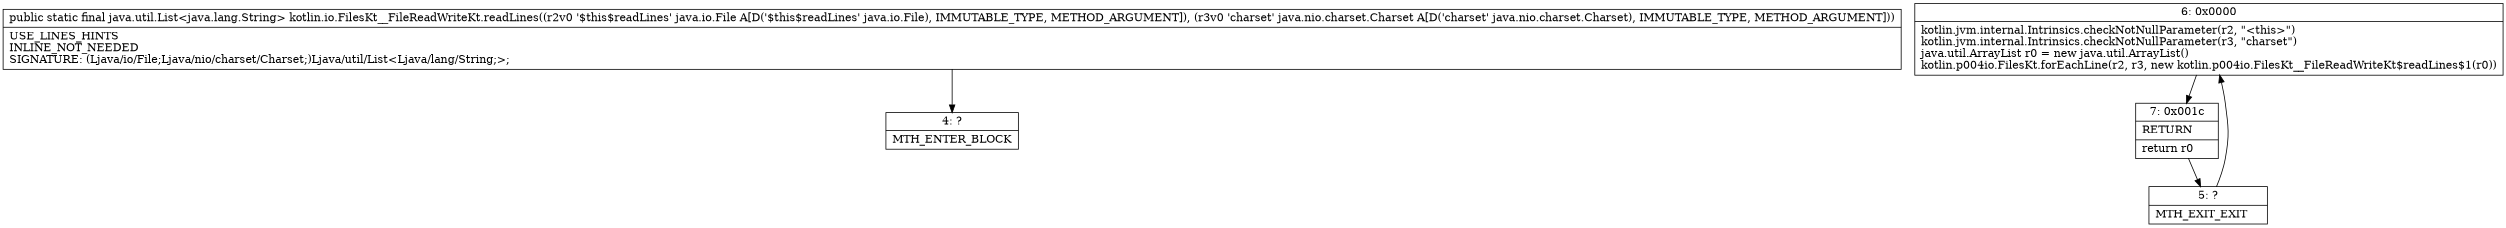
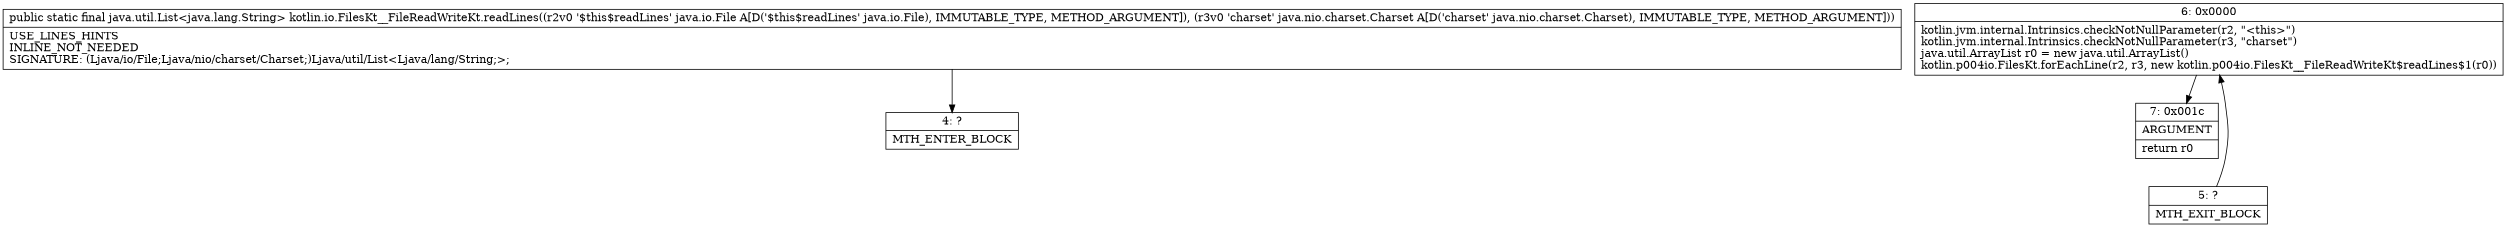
(2167, 130) -> (2177, 130)
(2193, 169) -> none
(2201, 214) -> (2208, 214)
